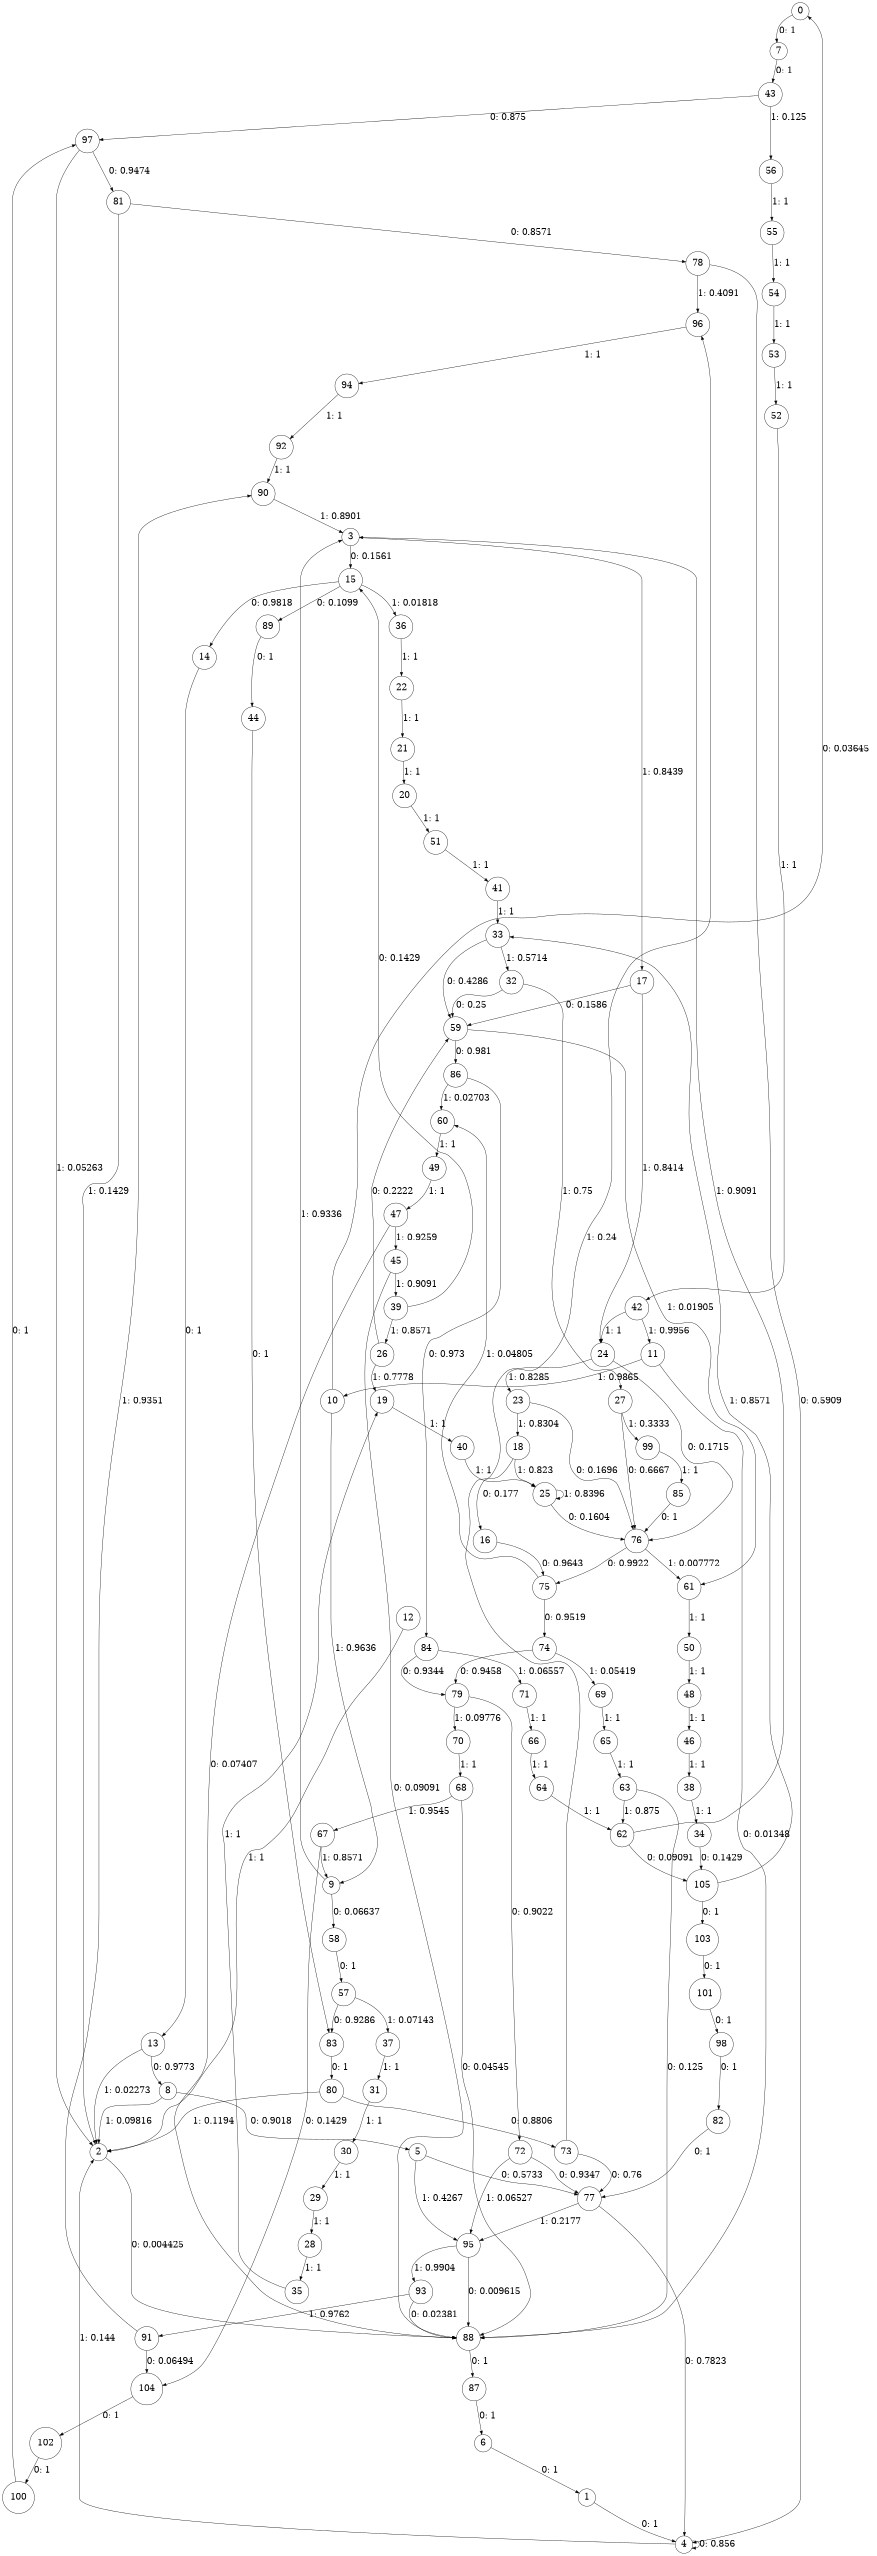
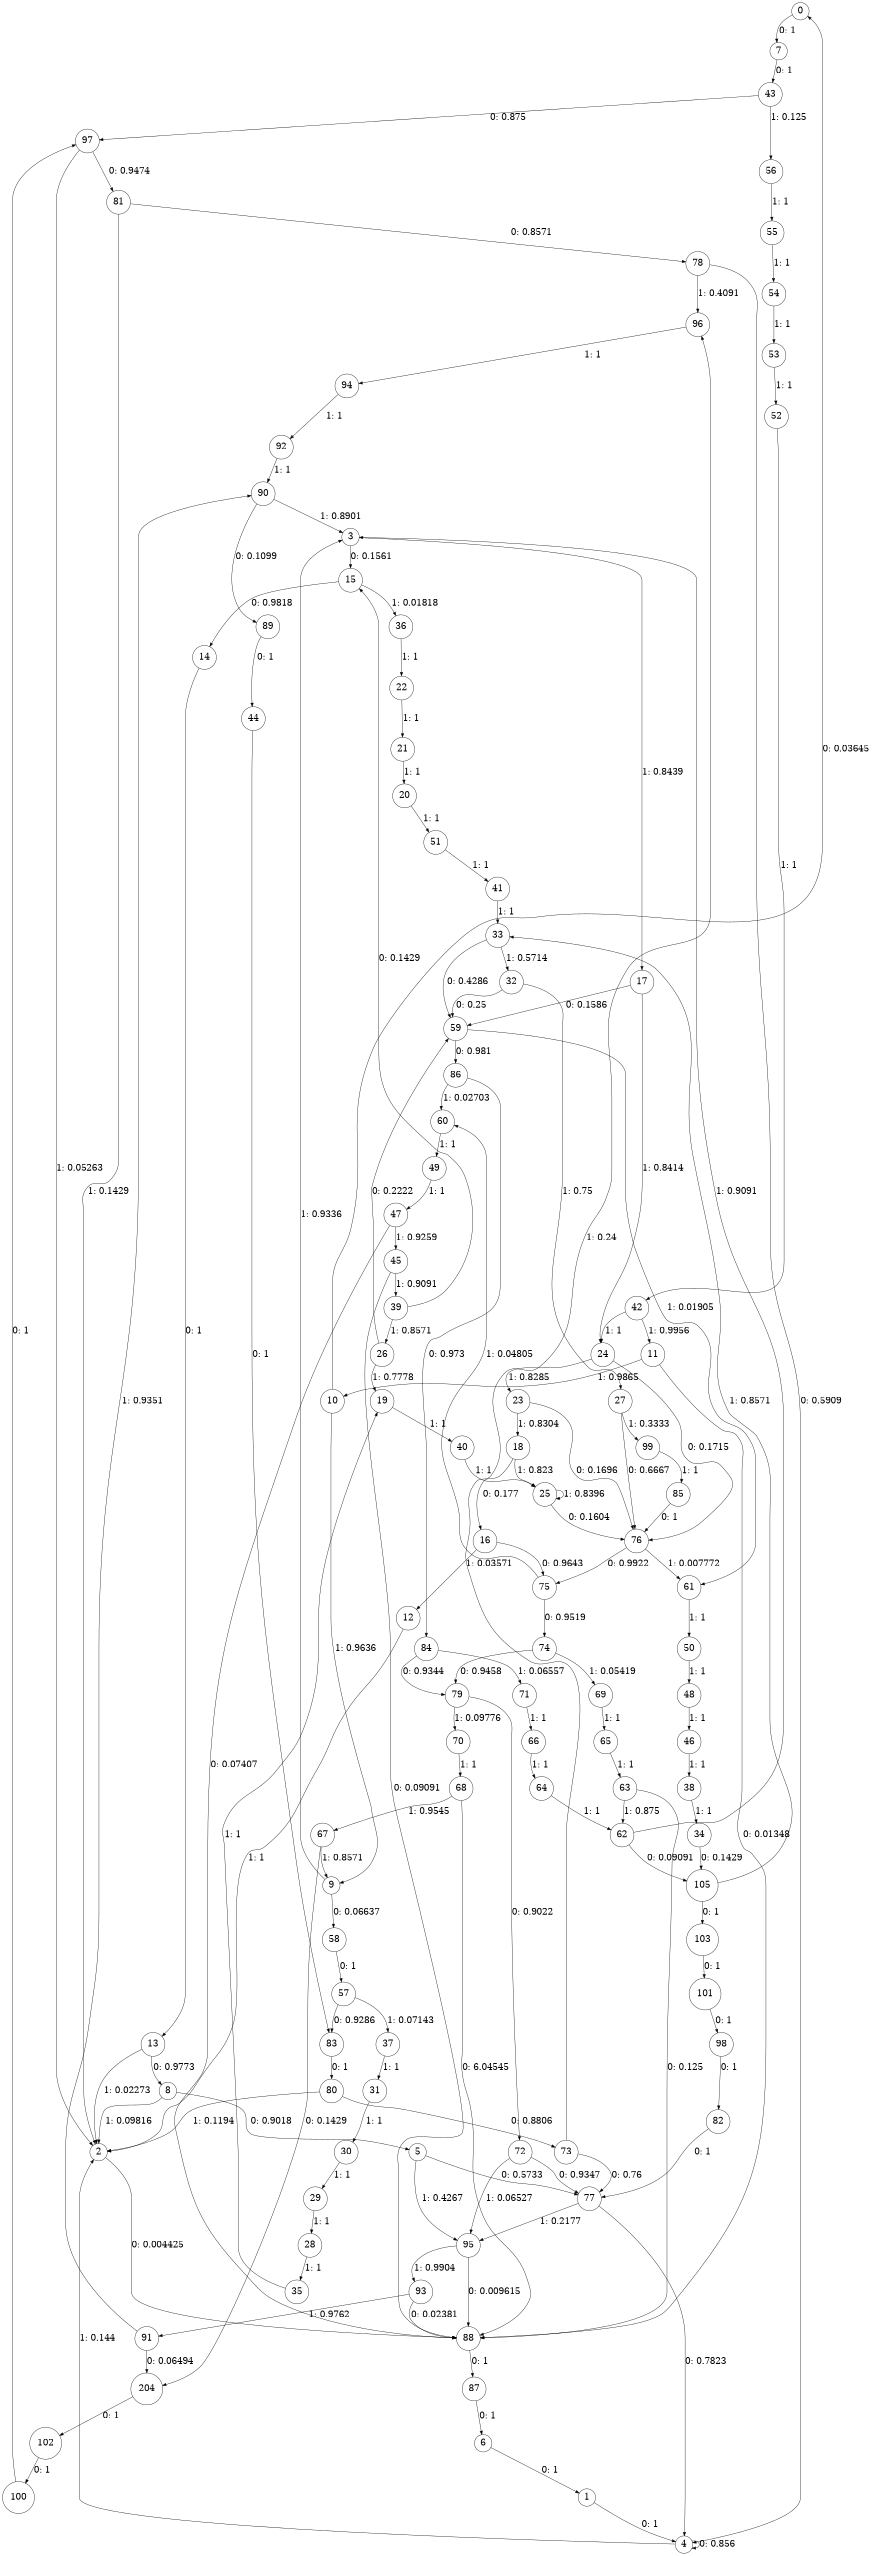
(311, 603) -> (233, 564)
none -> (448, 1578)
(488, 2068) -> (488, 2068)
(147, 2389) -> (147, 2389)
